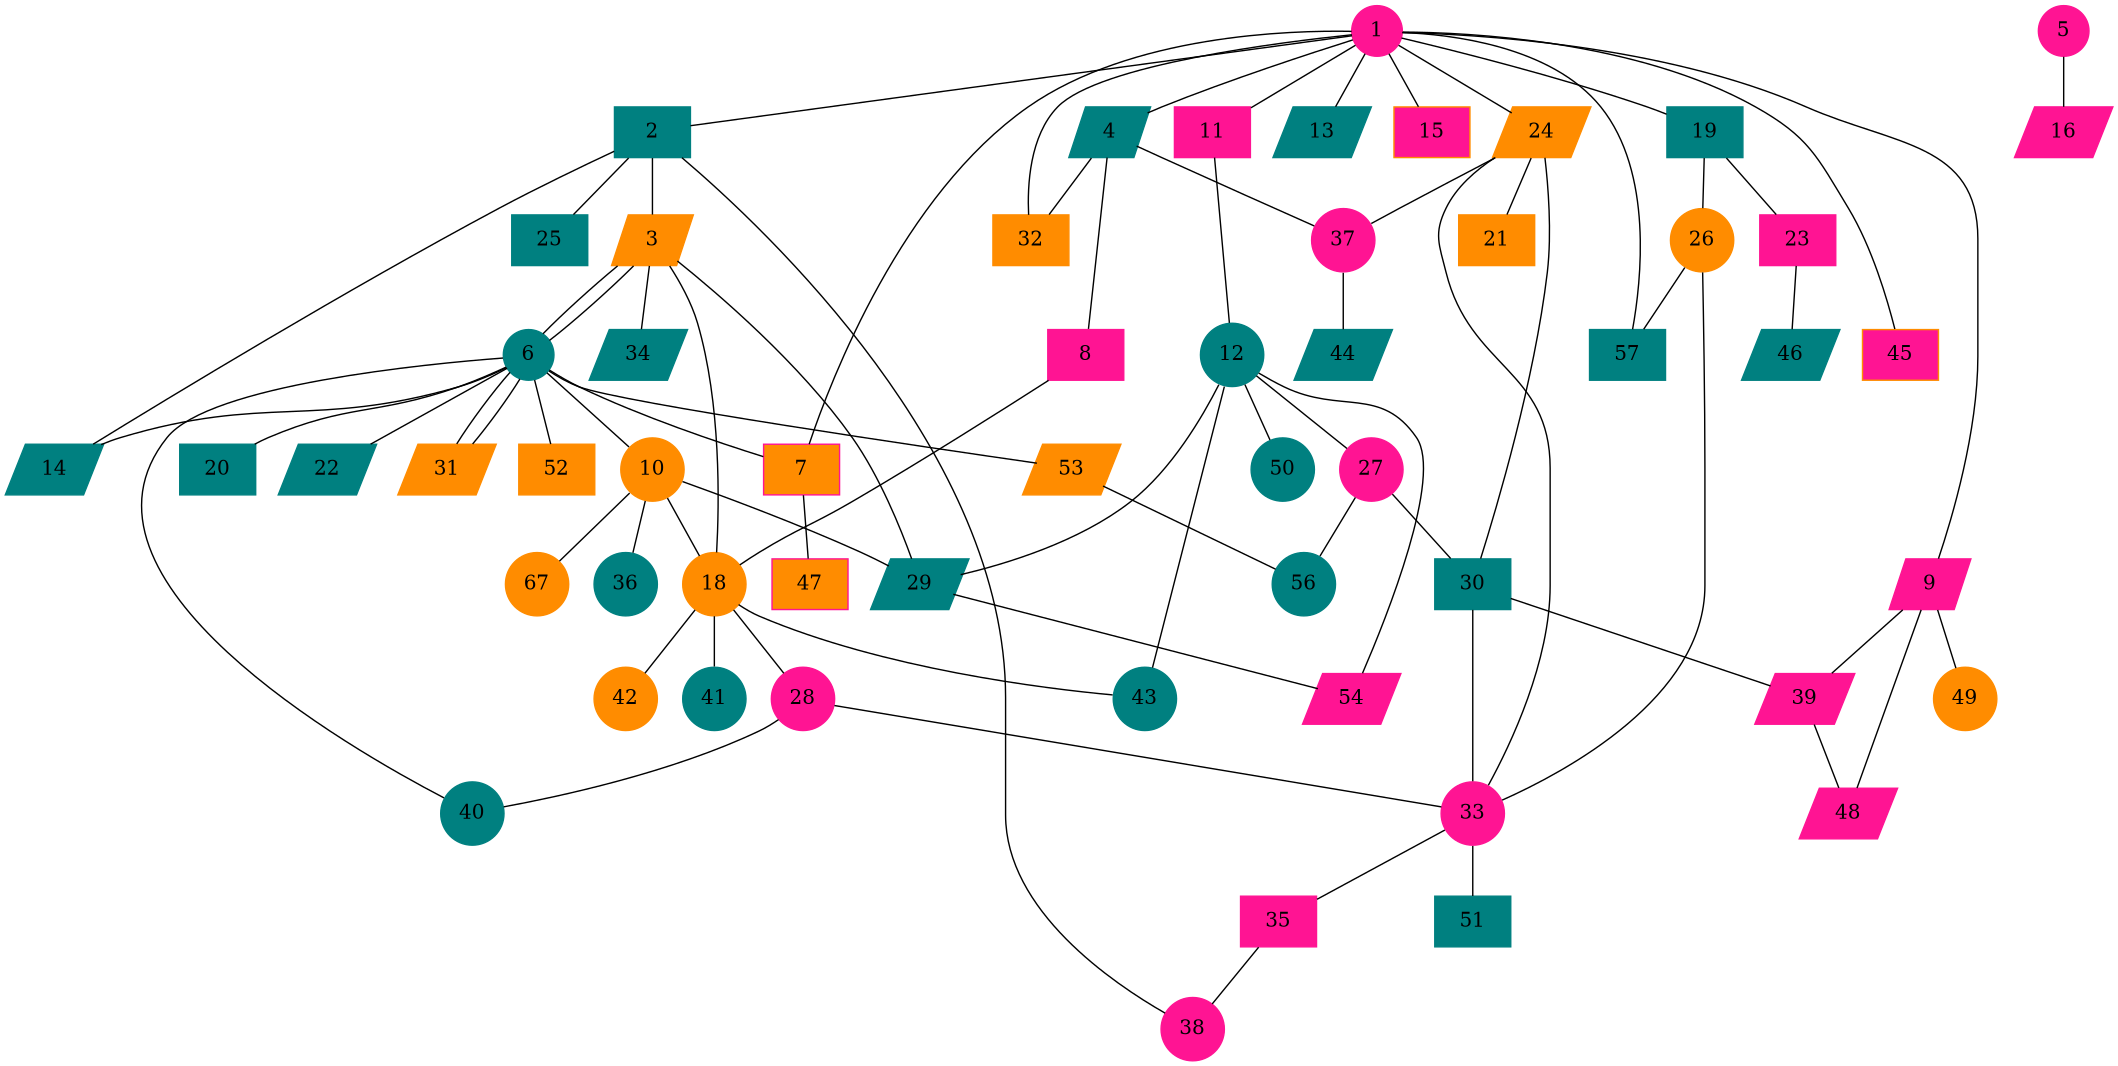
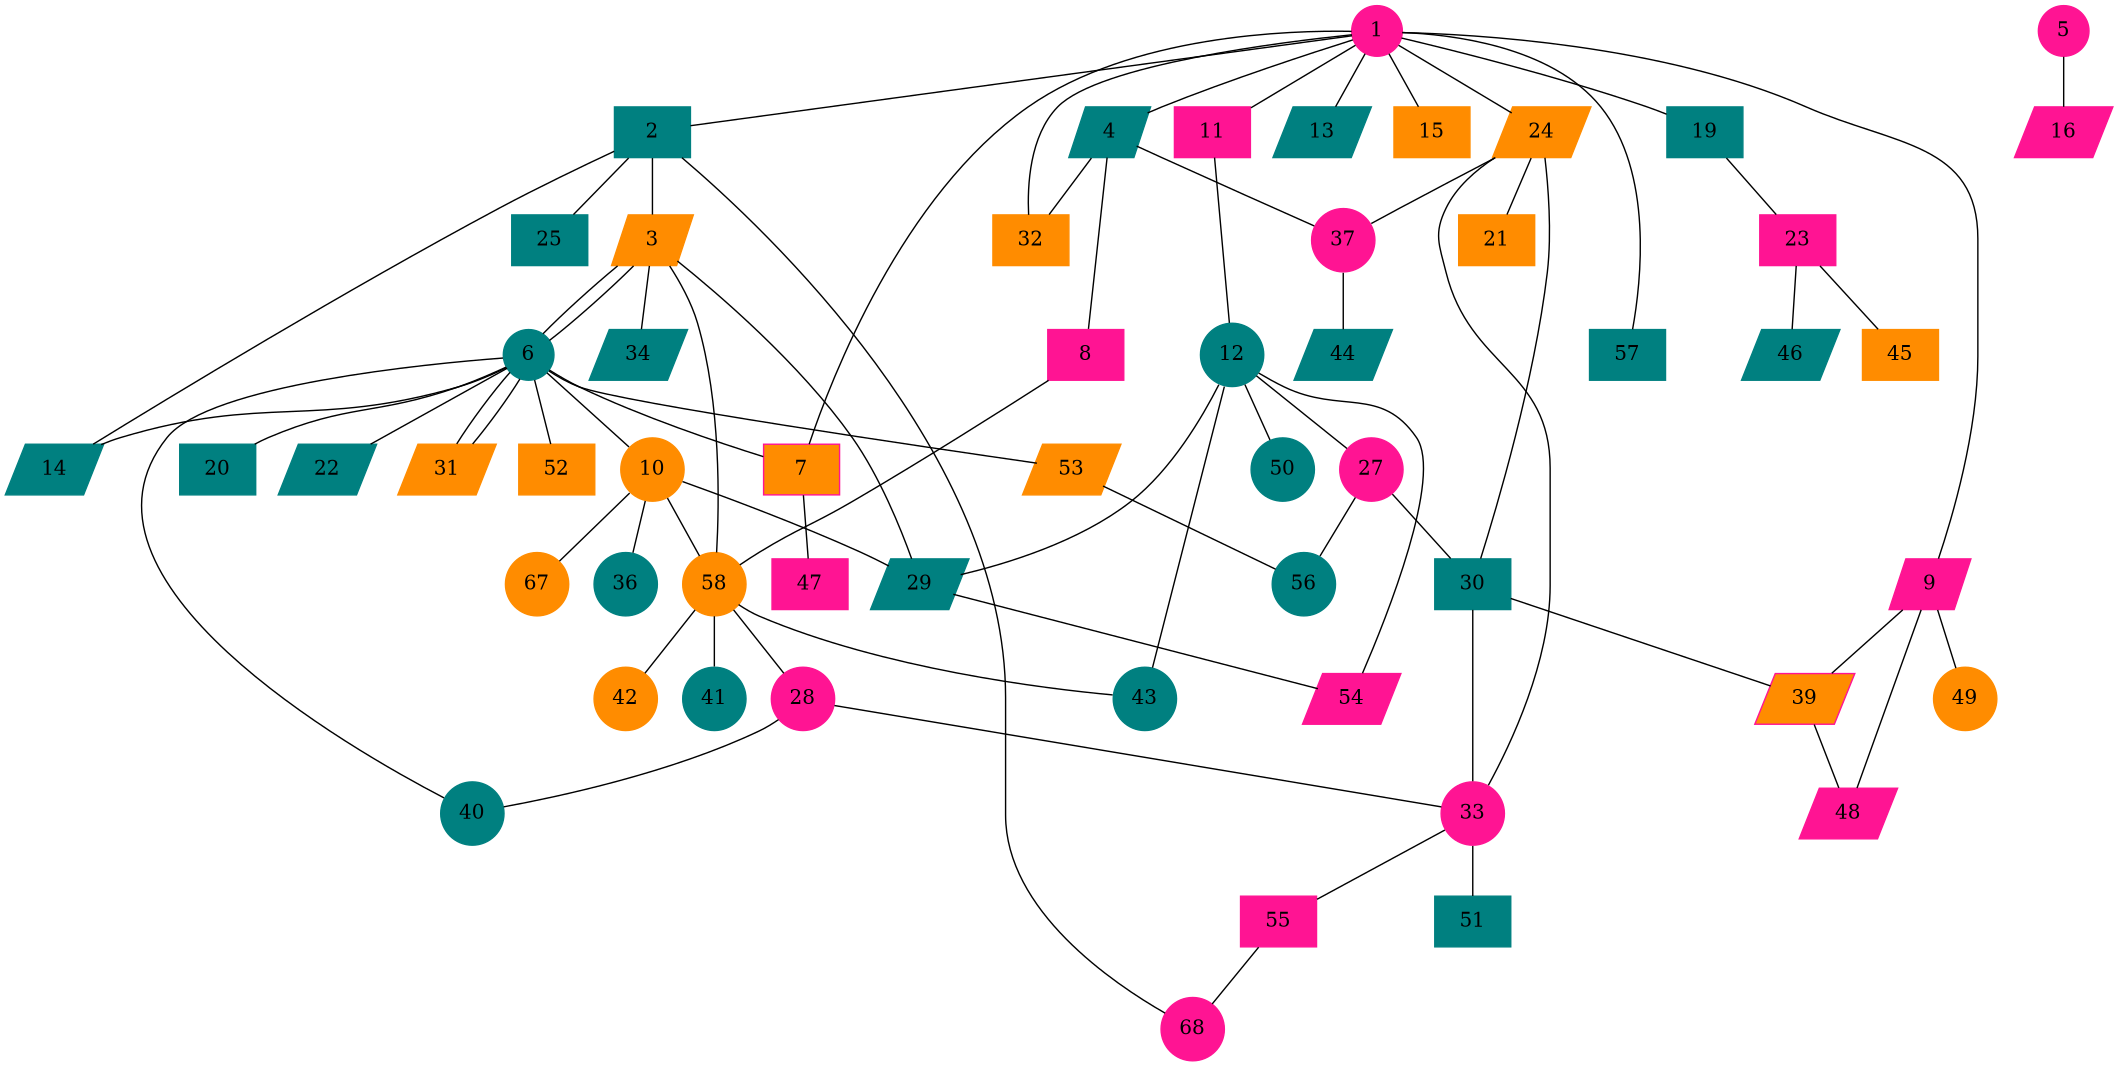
(1713, 87) -> (1849, 298)
(1432, 132) -> (1432, 132)
(1702, 240) -> none
(1901, 355) -> (1901, 355)
(714, 584) -> (714, 584)
(810, 584) -> (810, 584)
(1805, 699) -> (1805, 699)
(1279, 922) -> (1279, 922)
(1193, 1029) -> (1193, 1029)
